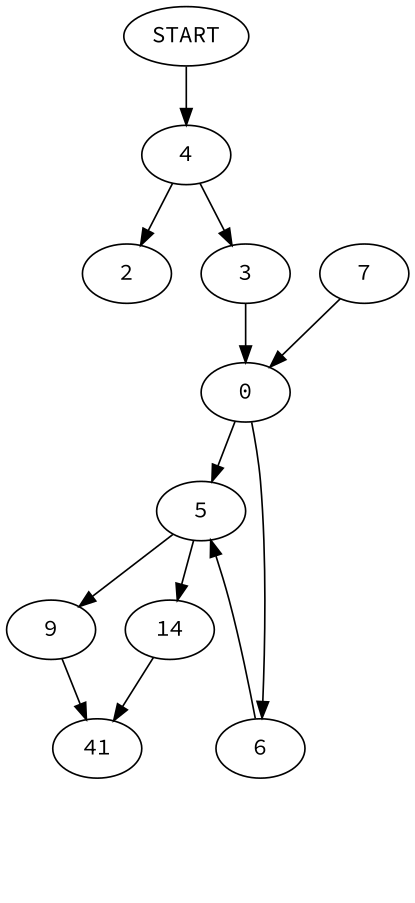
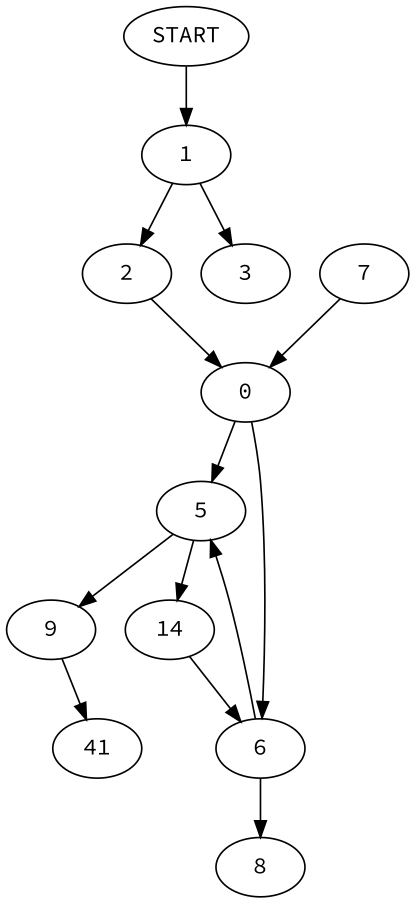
(186, 155) -> (186, 155)
(246, 325) -> (180, 327)
(138, 682) -> (210, 683)
none -> (260, 867)
